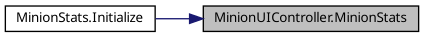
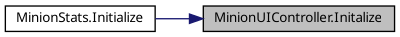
(311, 19) -> (299, 19)
